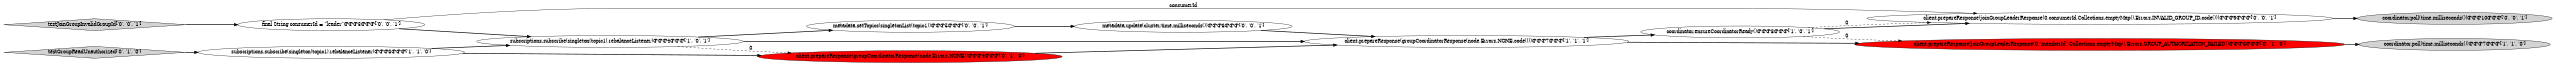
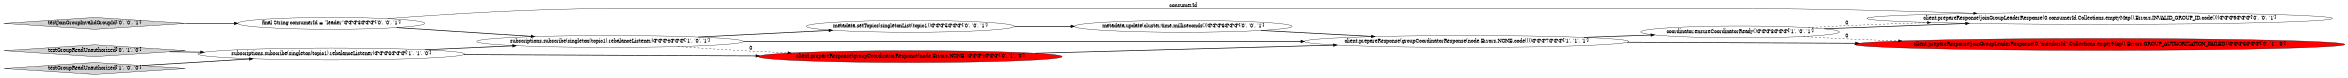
(2455, 18) -> none
(2455, 44) -> none
none -> (95, 68)
